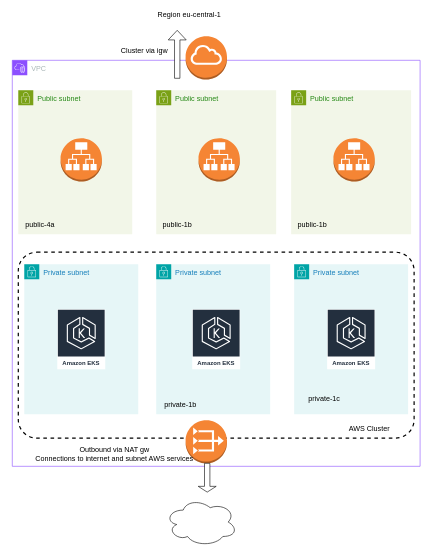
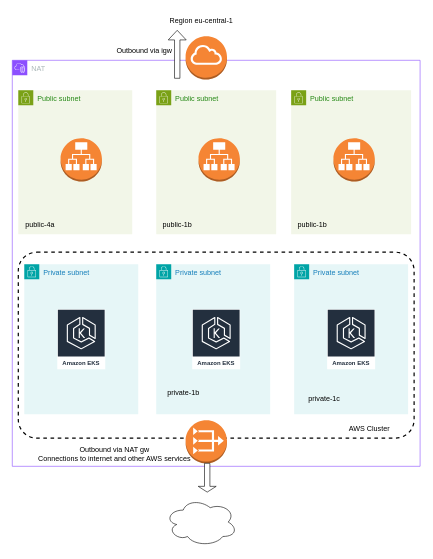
(189, 15) -> (201, 21)
(145, 51) -> (145, 51)
(38, 69) -> (38, 69)
(180, 405) -> (183, 393)
(115, 455) -> (115, 455)
